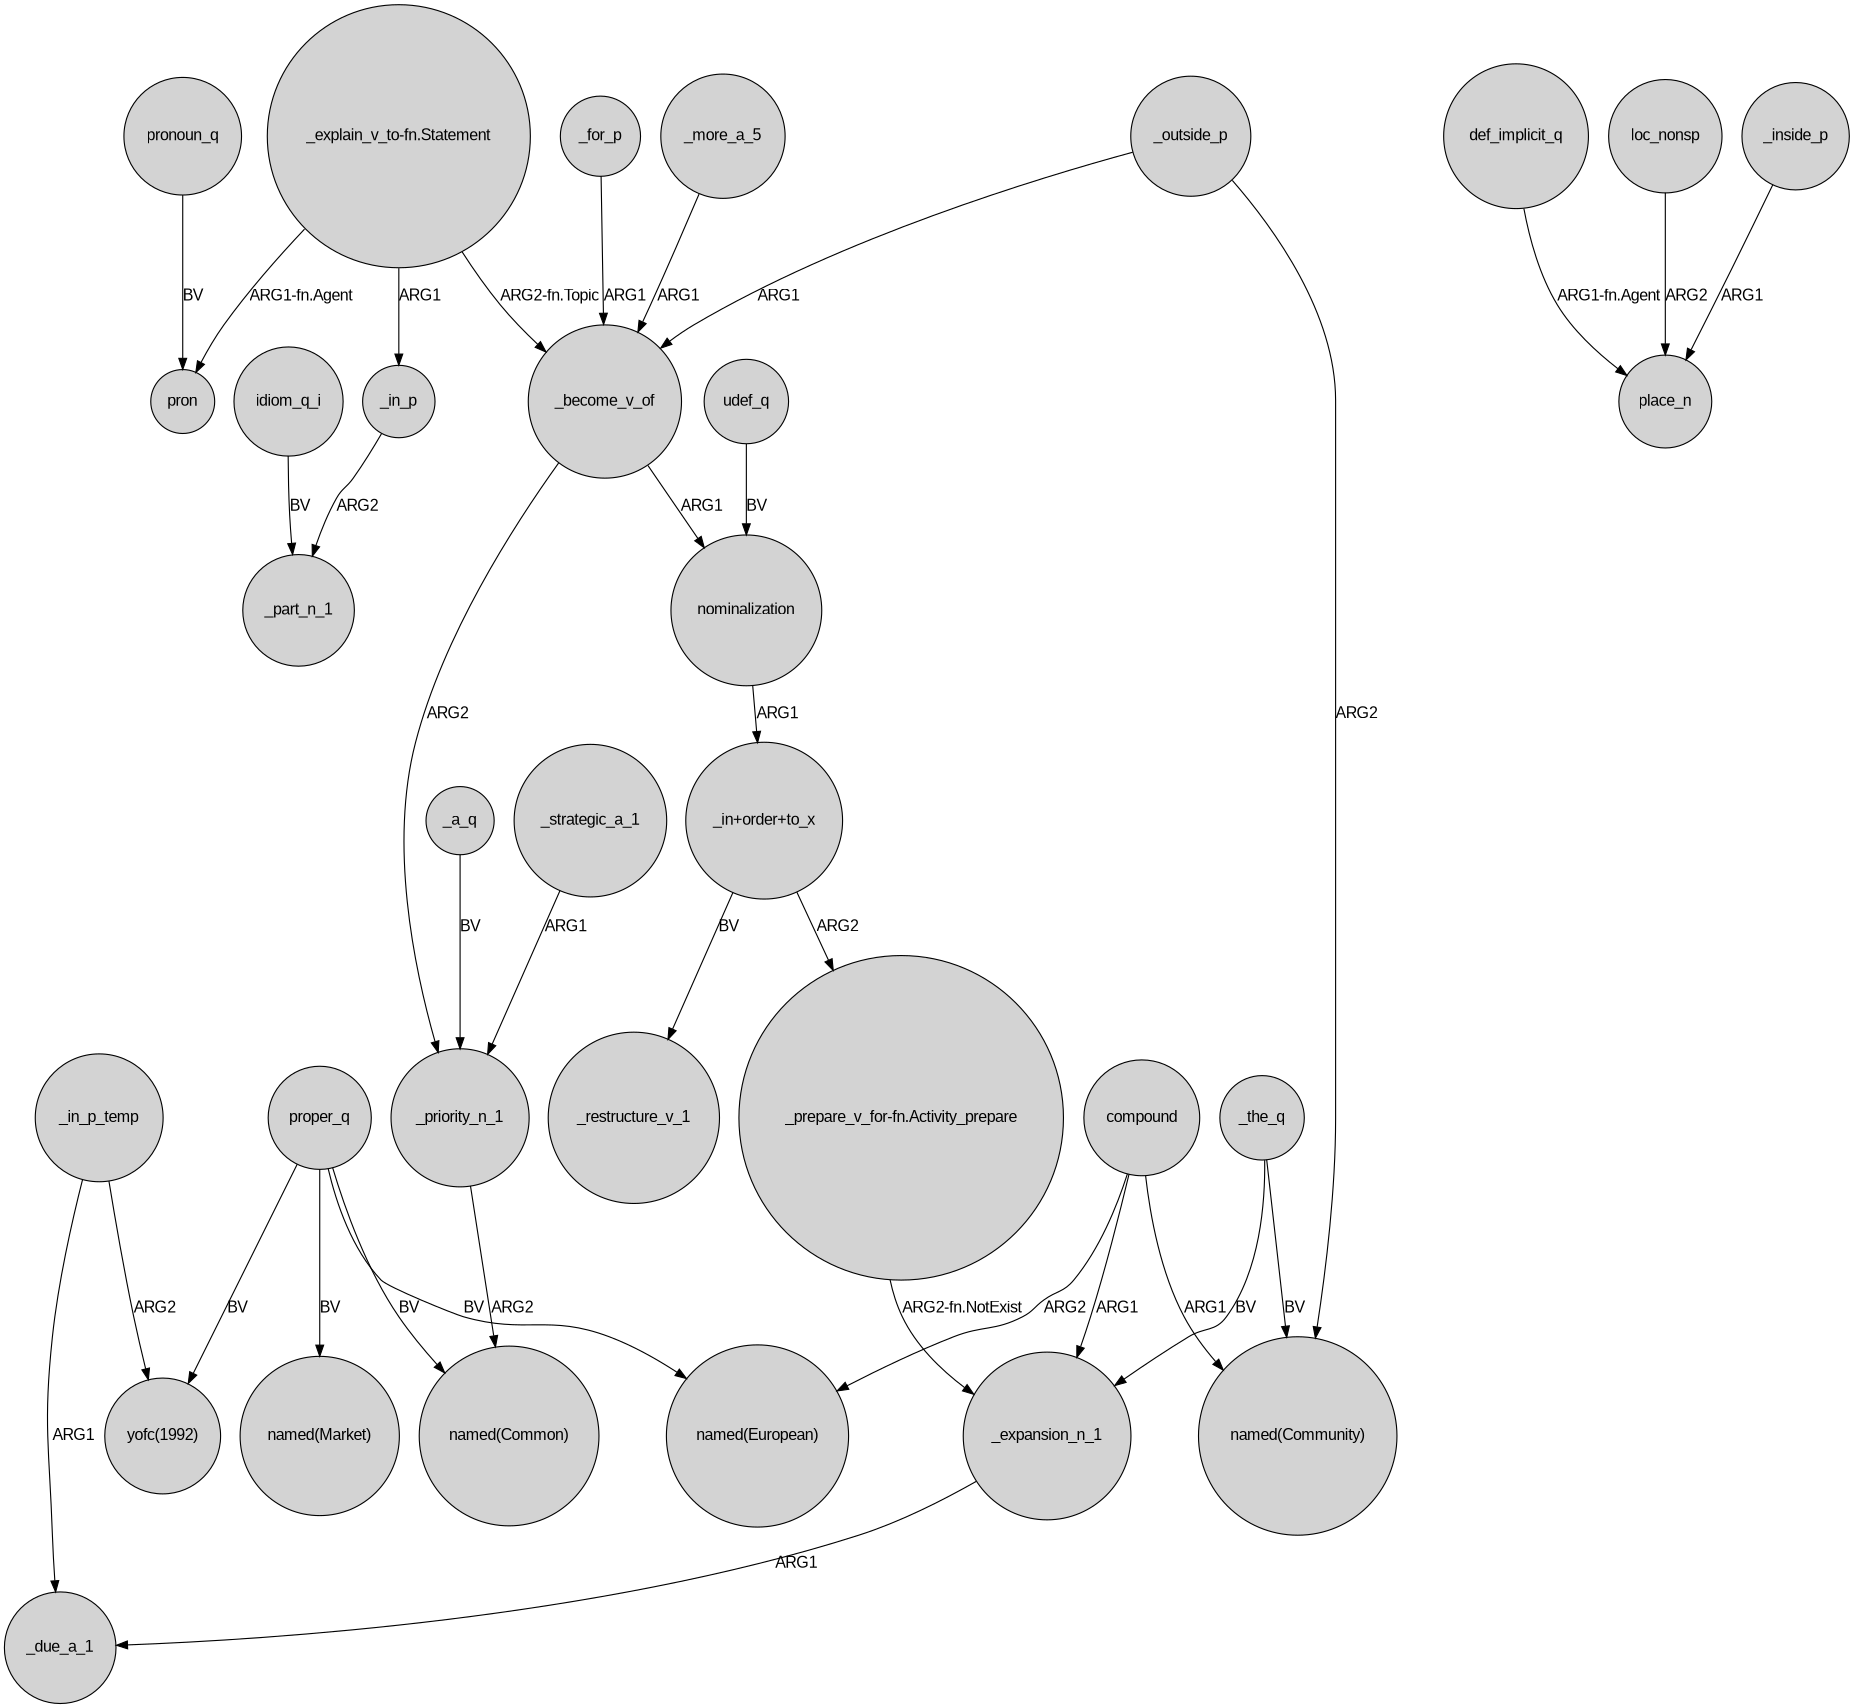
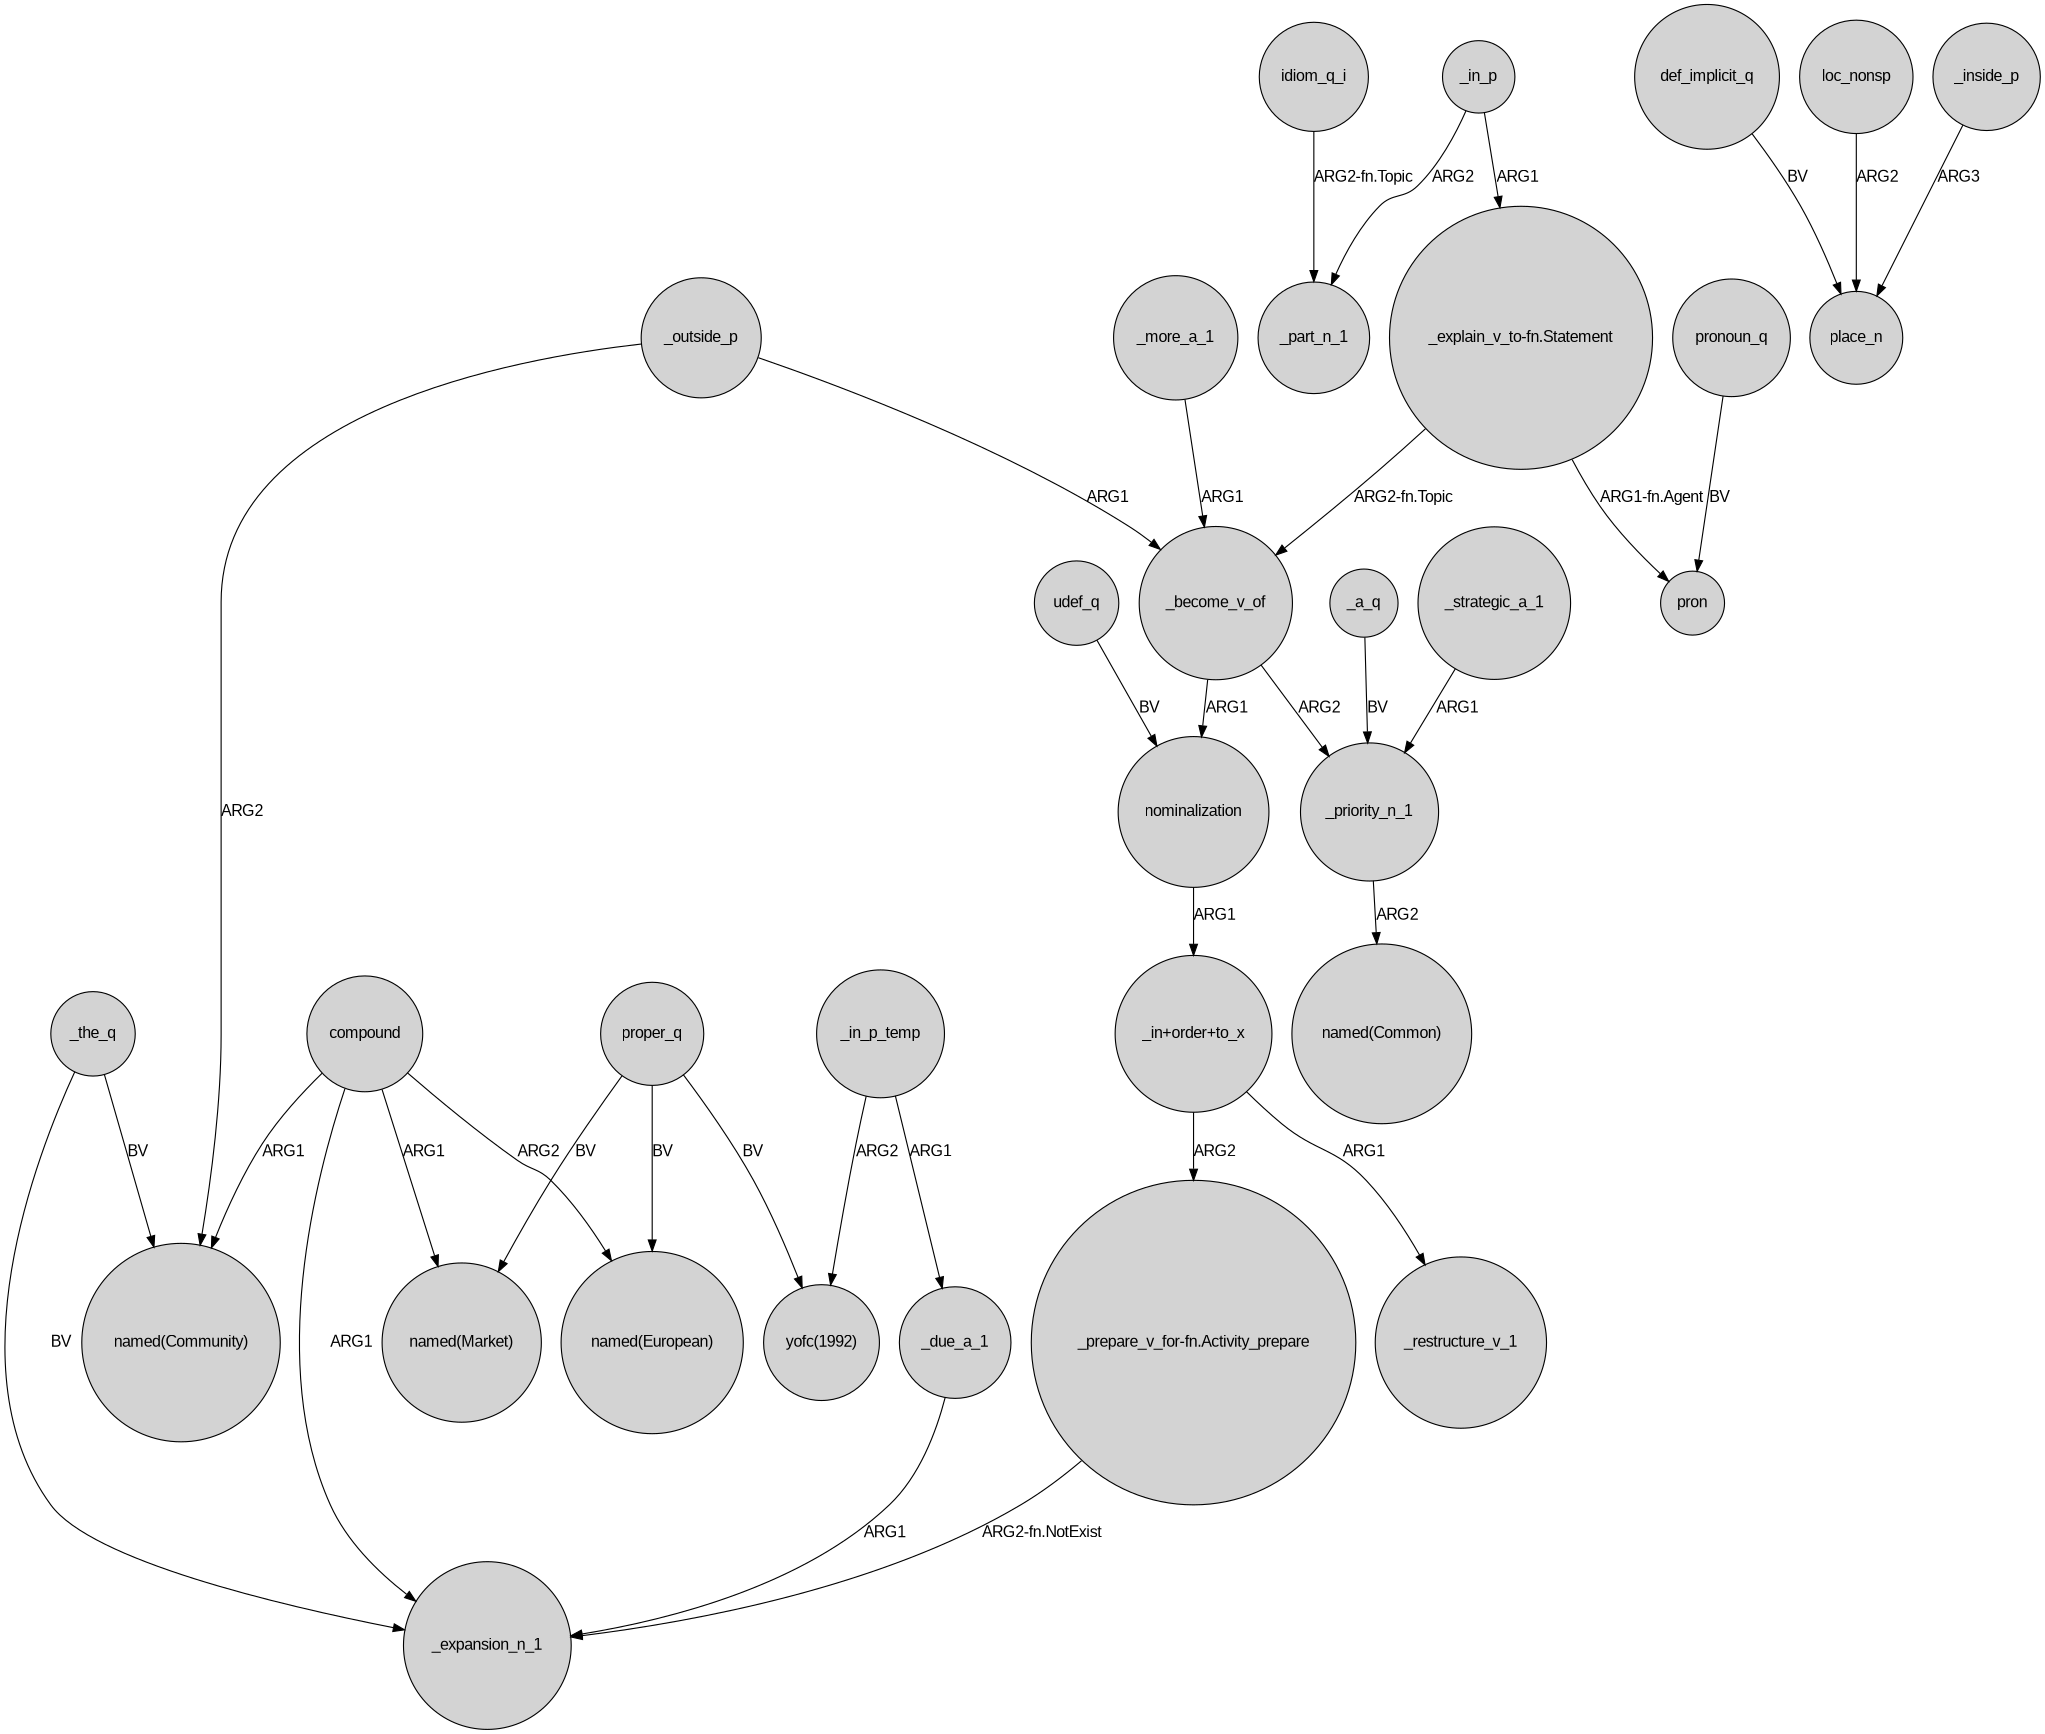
(600, 136) -> none
(723, 136) -> (1176, 338)
(1609, 296) -> (1798, 178)
(1742, 296) -> (1959, 178)
(399, 311) -> (1491, 155)
(300, 507) -> (1363, 178)
(729, 927) -> (1364, 1152)
none -> (408, 1173)
(384, 1292) -> none
(561, 1603) -> (801, 1566)
